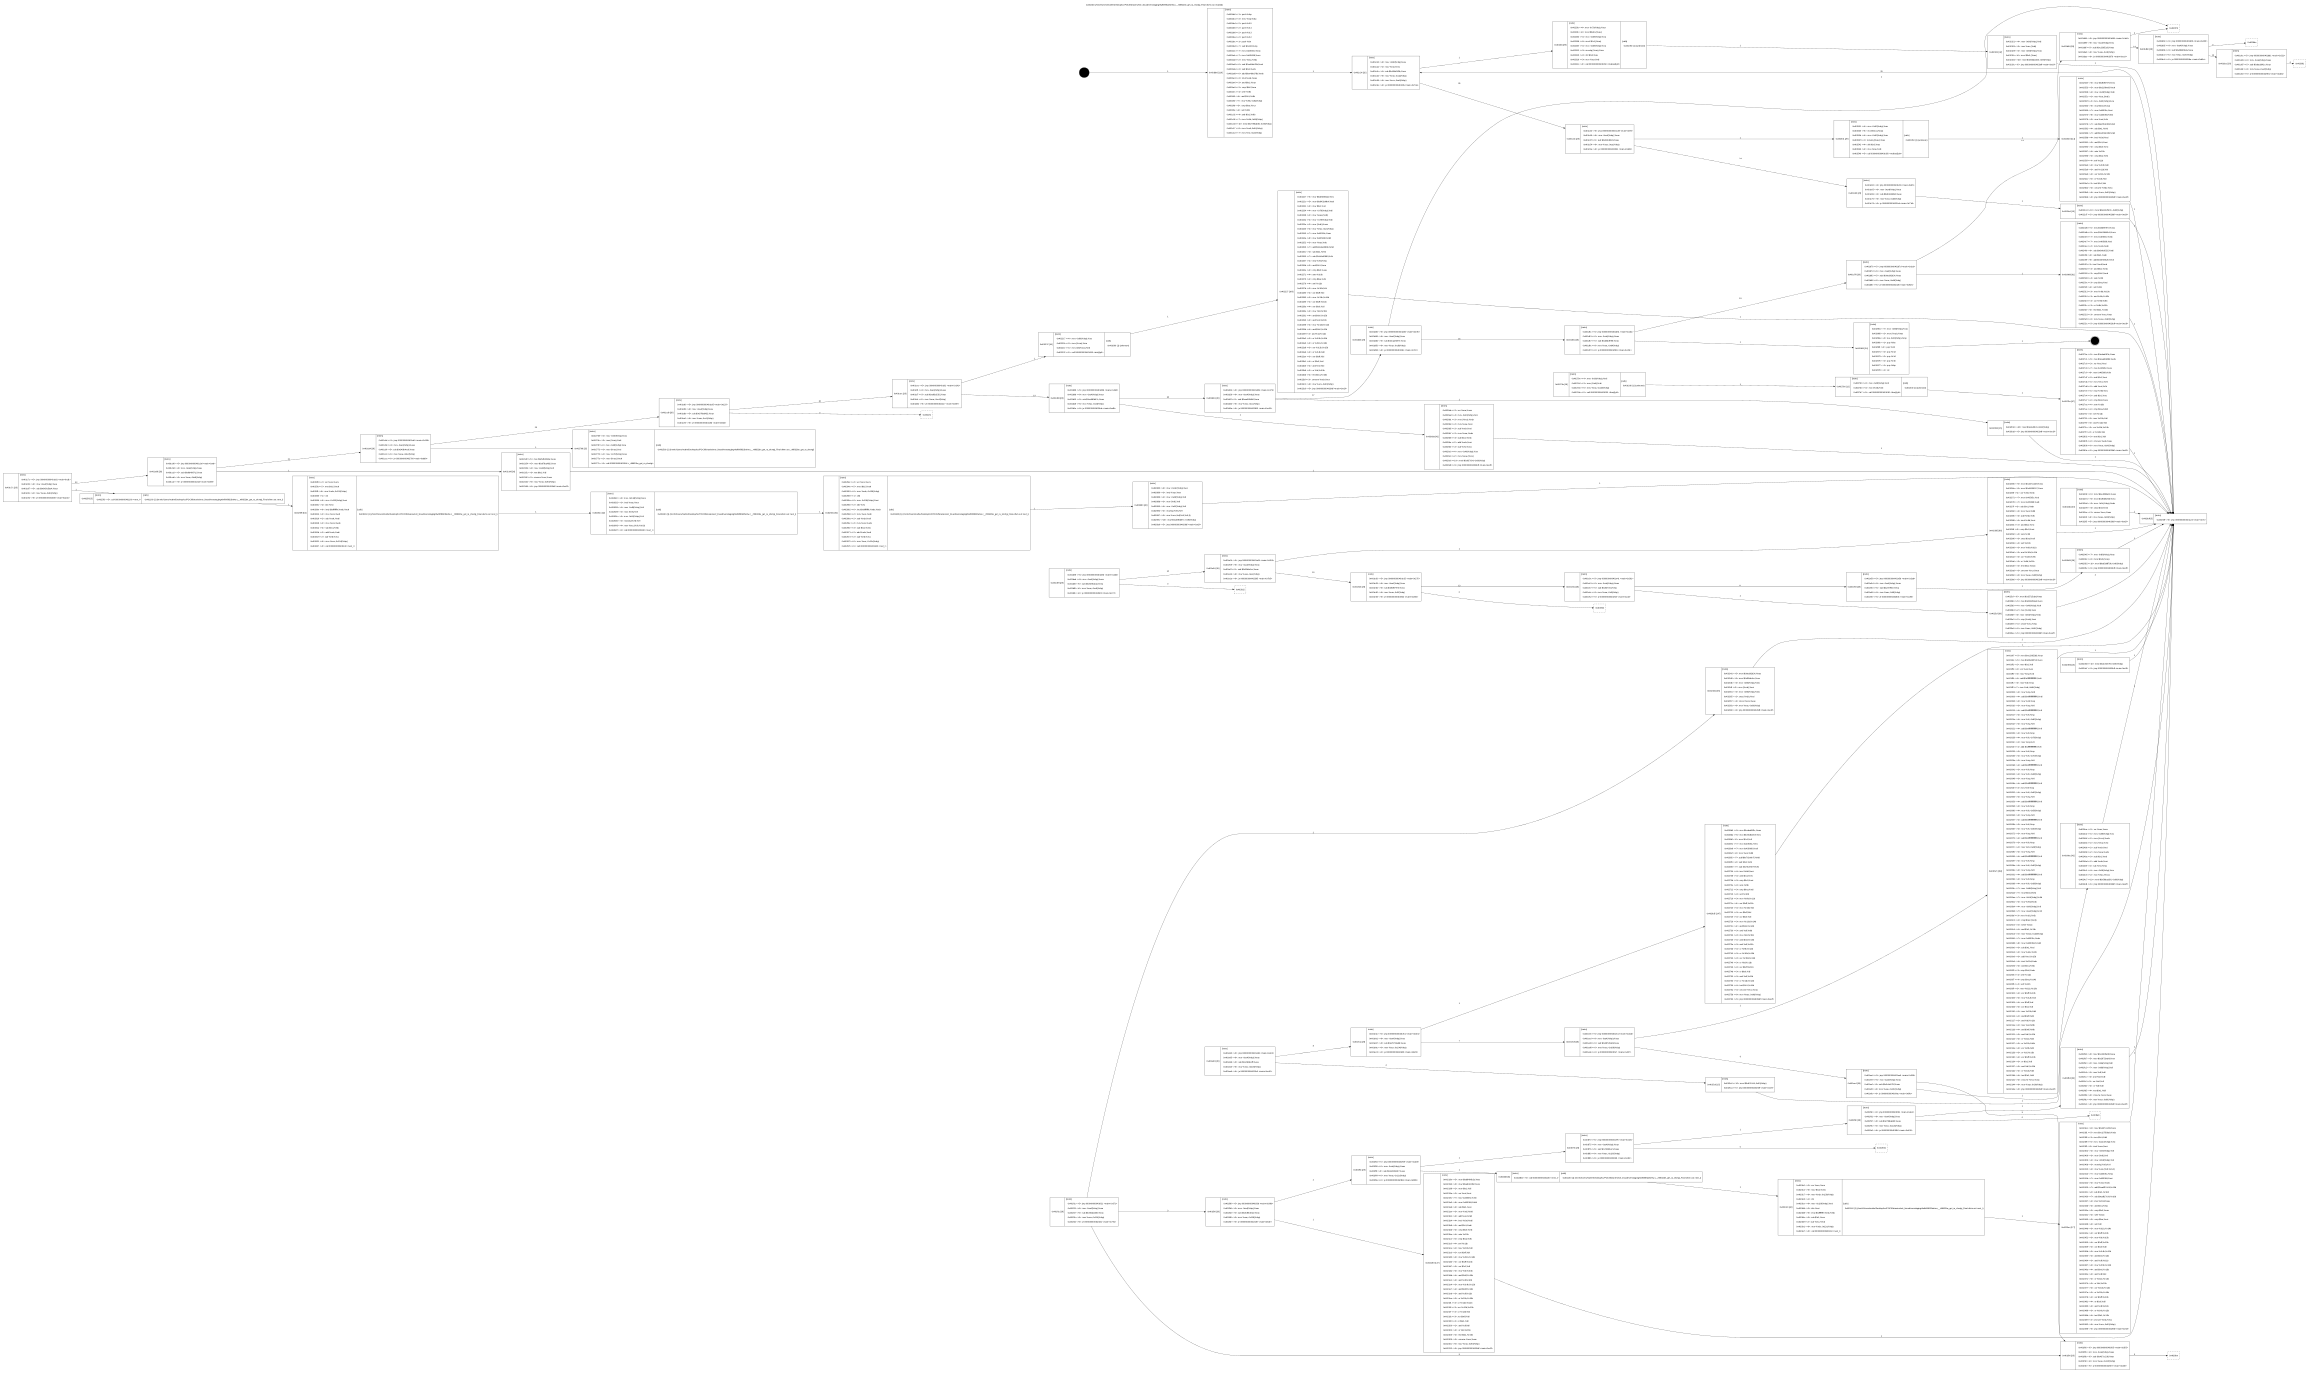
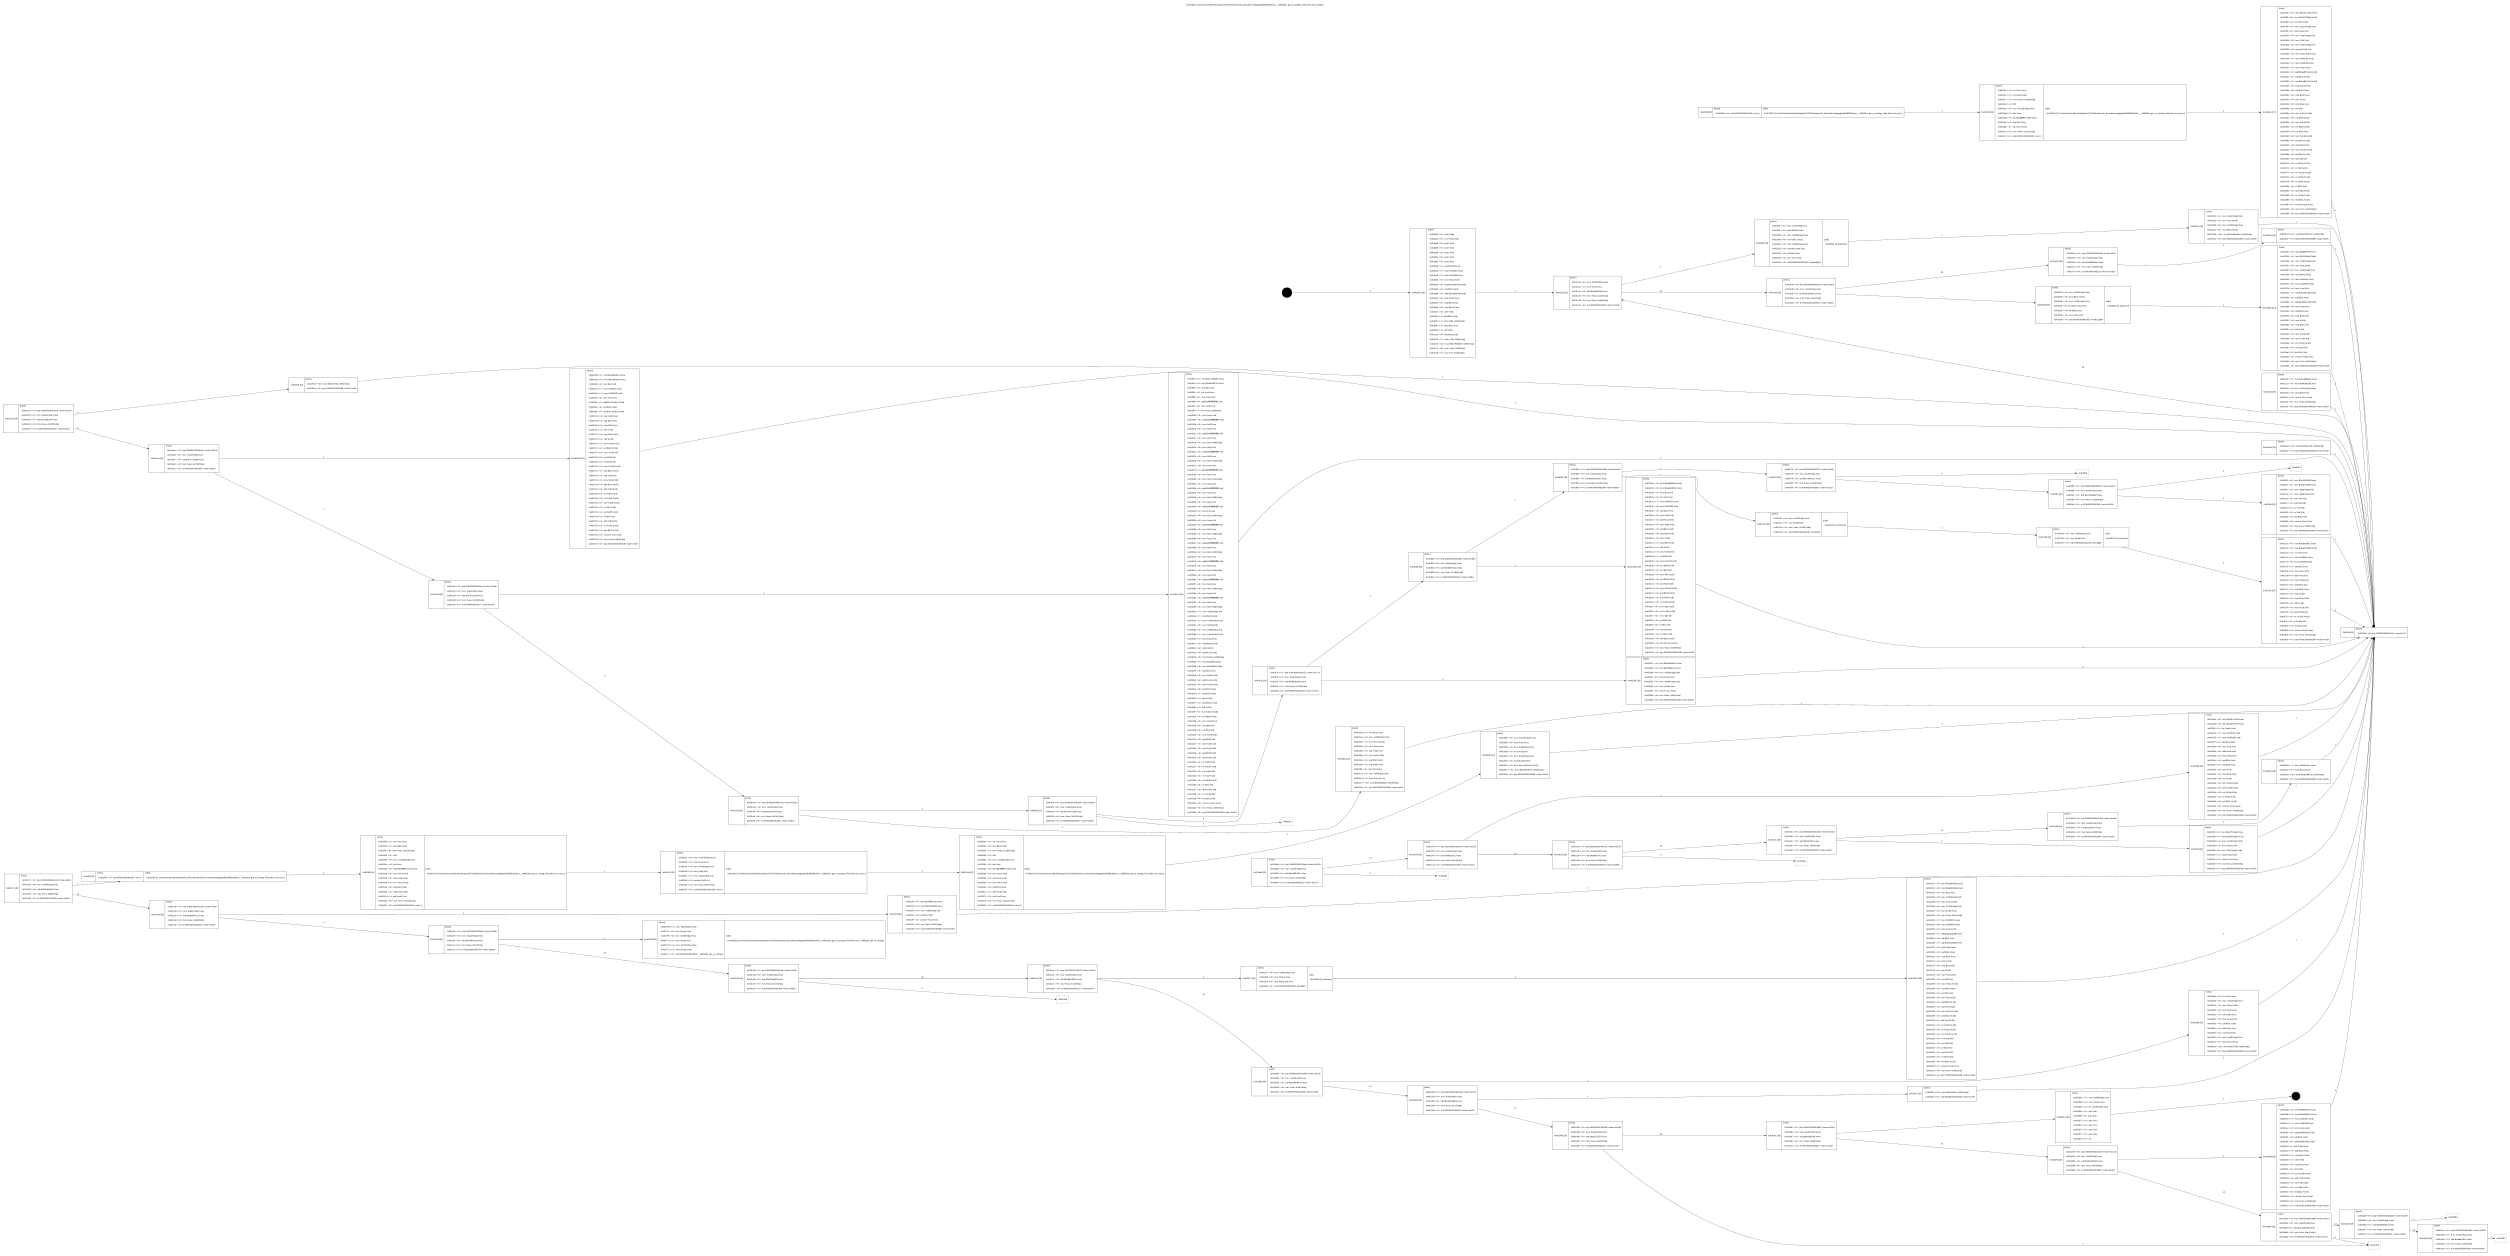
(1458, 1172) -> (1698, 479)
(1546, 1356) -> (1233, 821)
